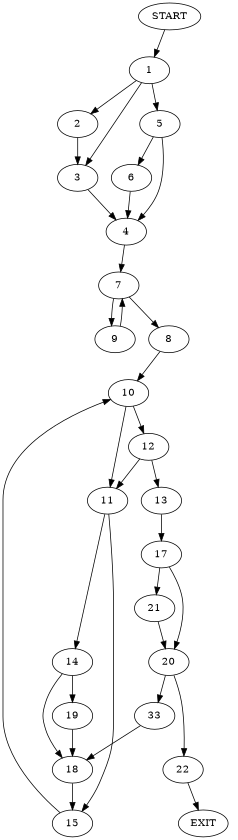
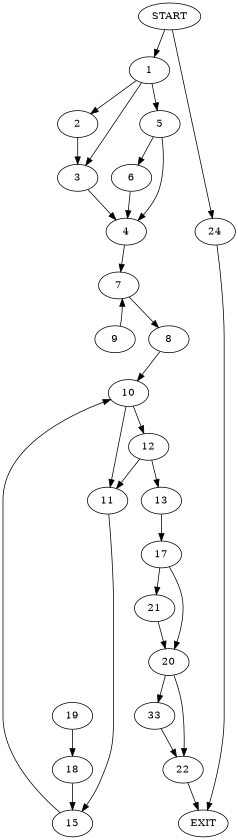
none -> (215, 232)
(112, 308) -> none
(72, 662) -> none
(118, 740) -> (167, 739)
